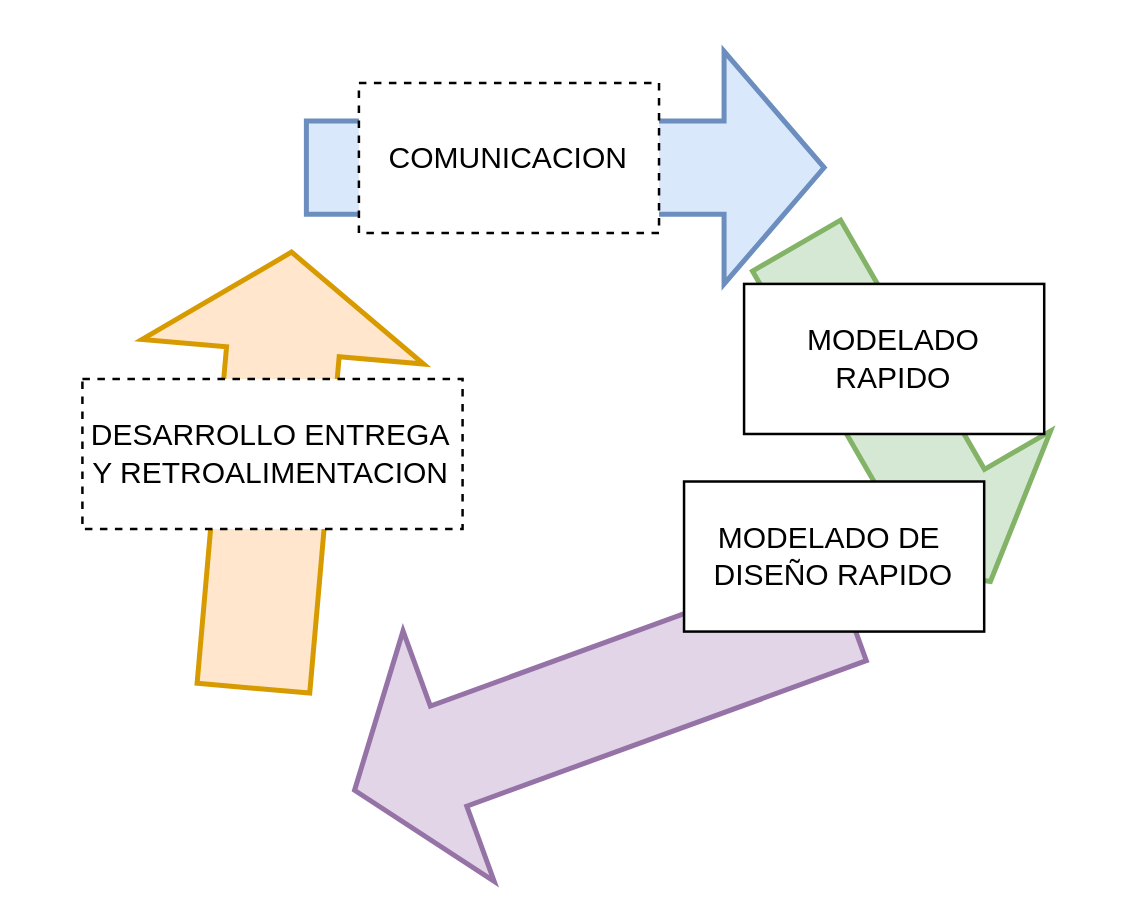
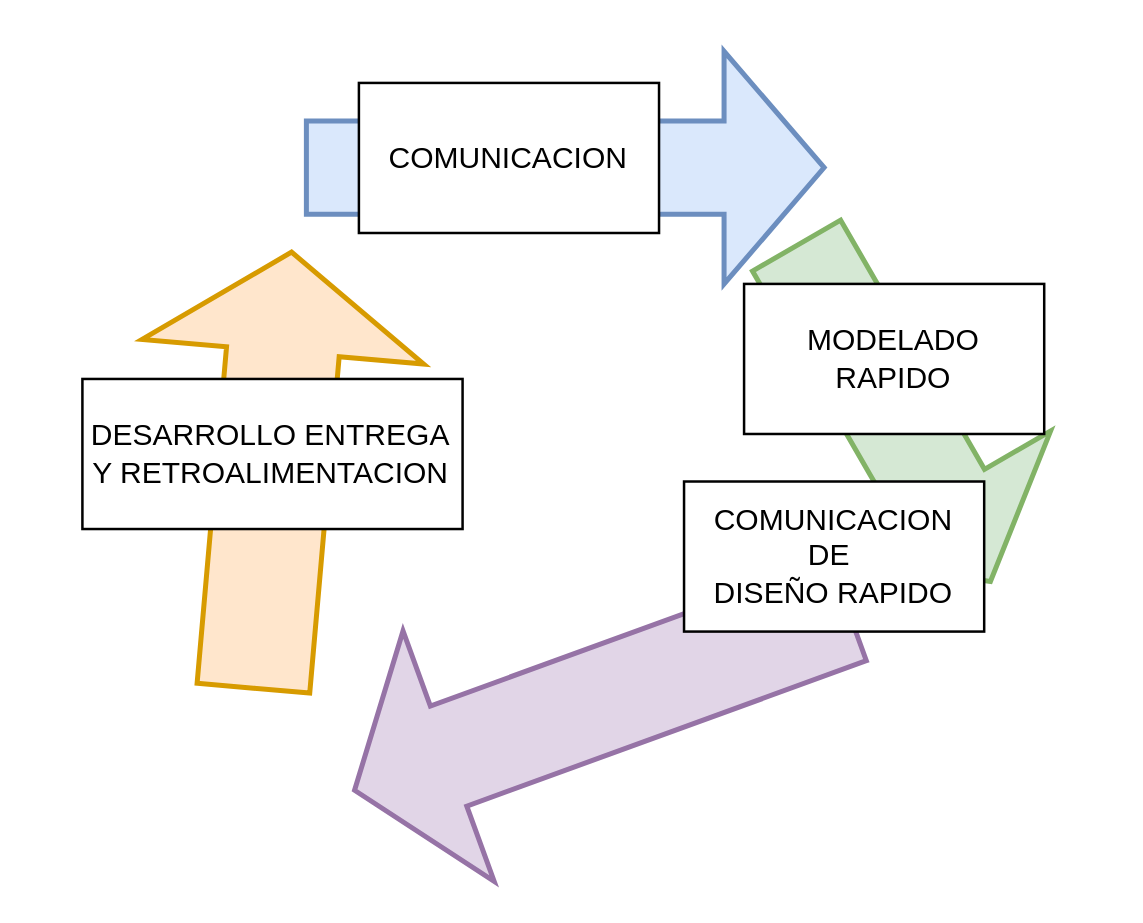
(509, 158) -> (509, 158)
(272, 454) -> (272, 454)
(834, 556) -> (834, 556)
